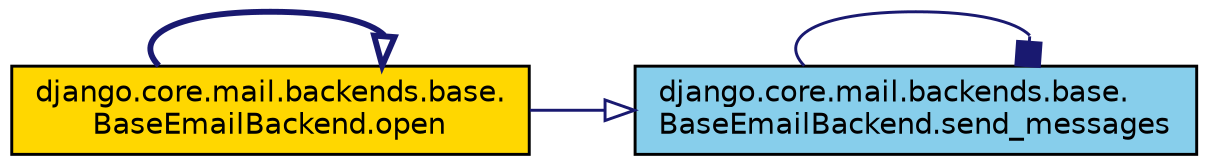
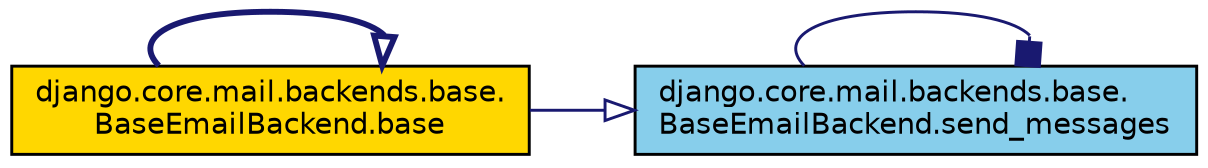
(271, 110) -> (271, 110)
